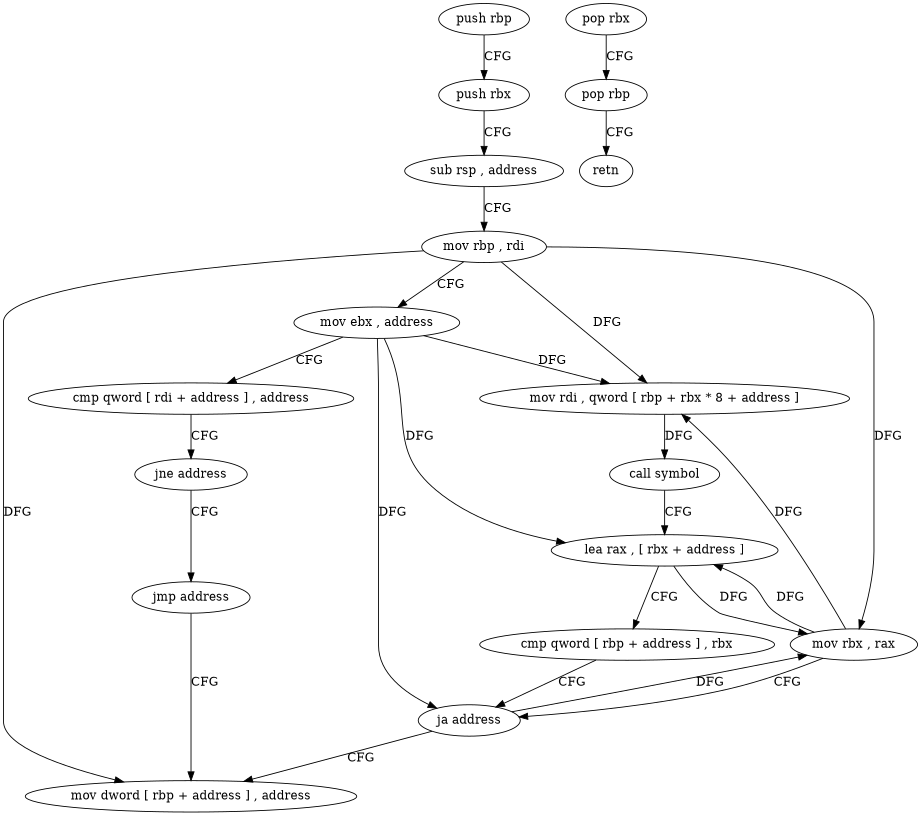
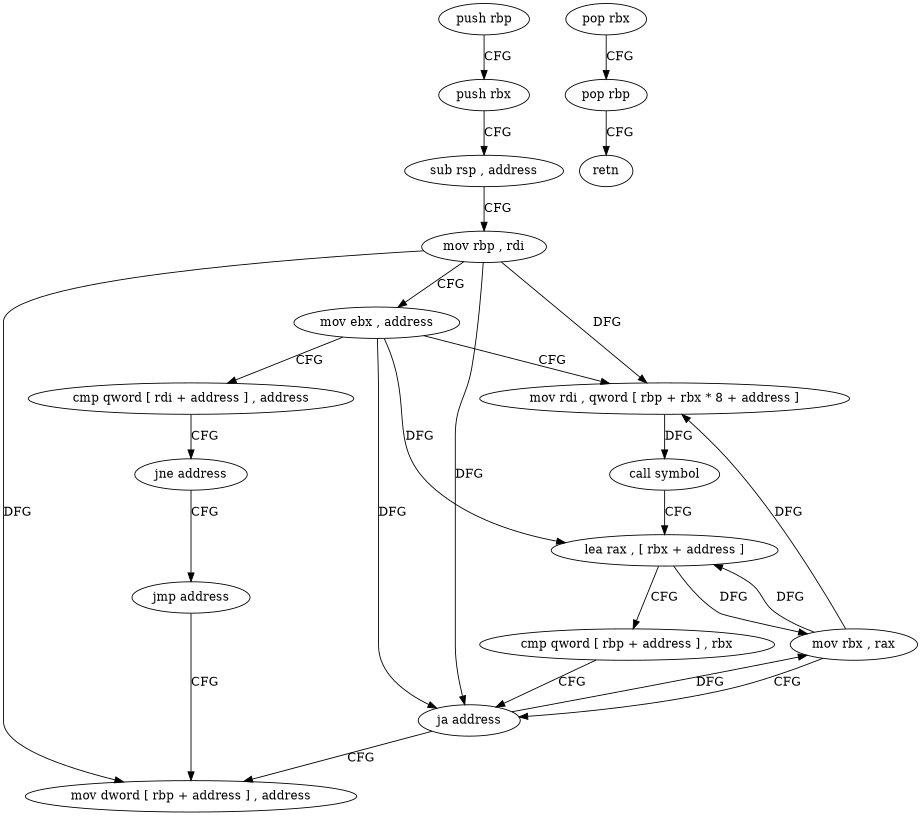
(863, 299) -> (455, 478)
(553, 361) -> (553, 361)
